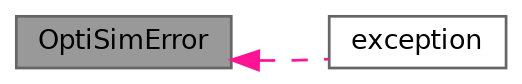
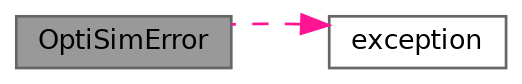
(294, 60) -> (266, 24)
